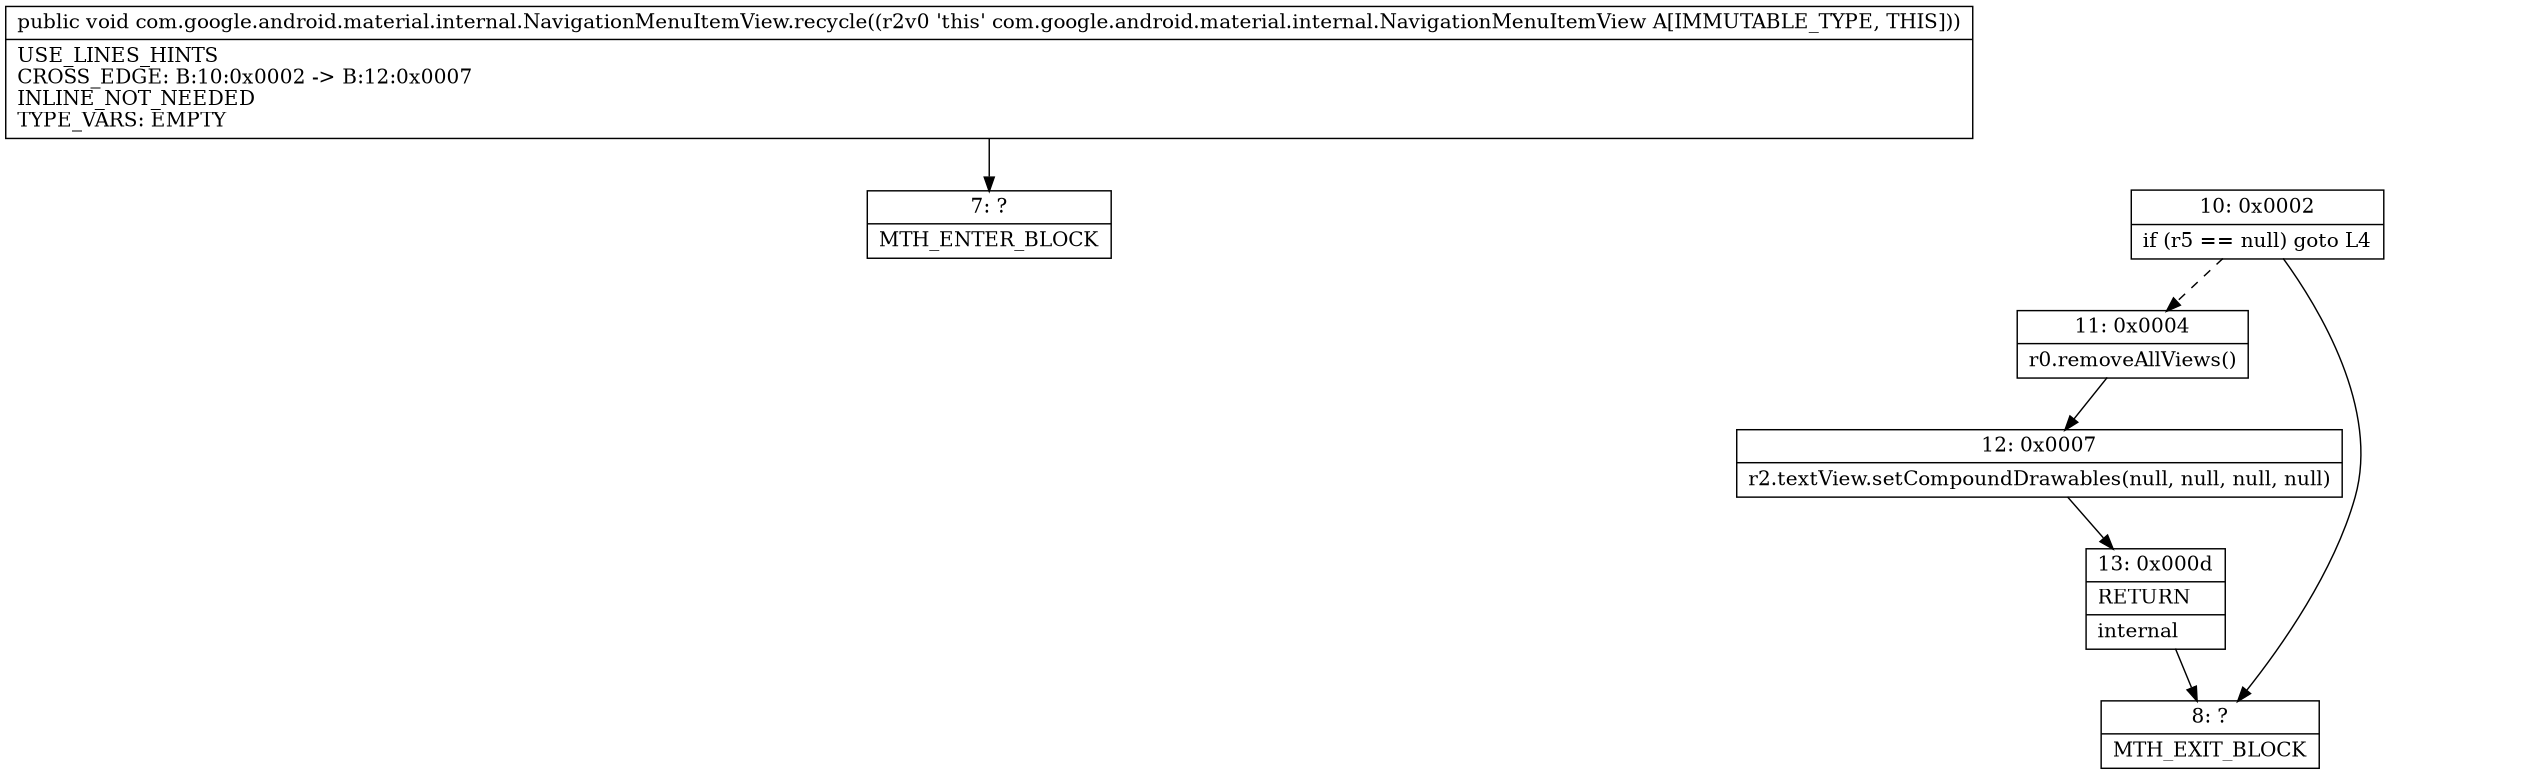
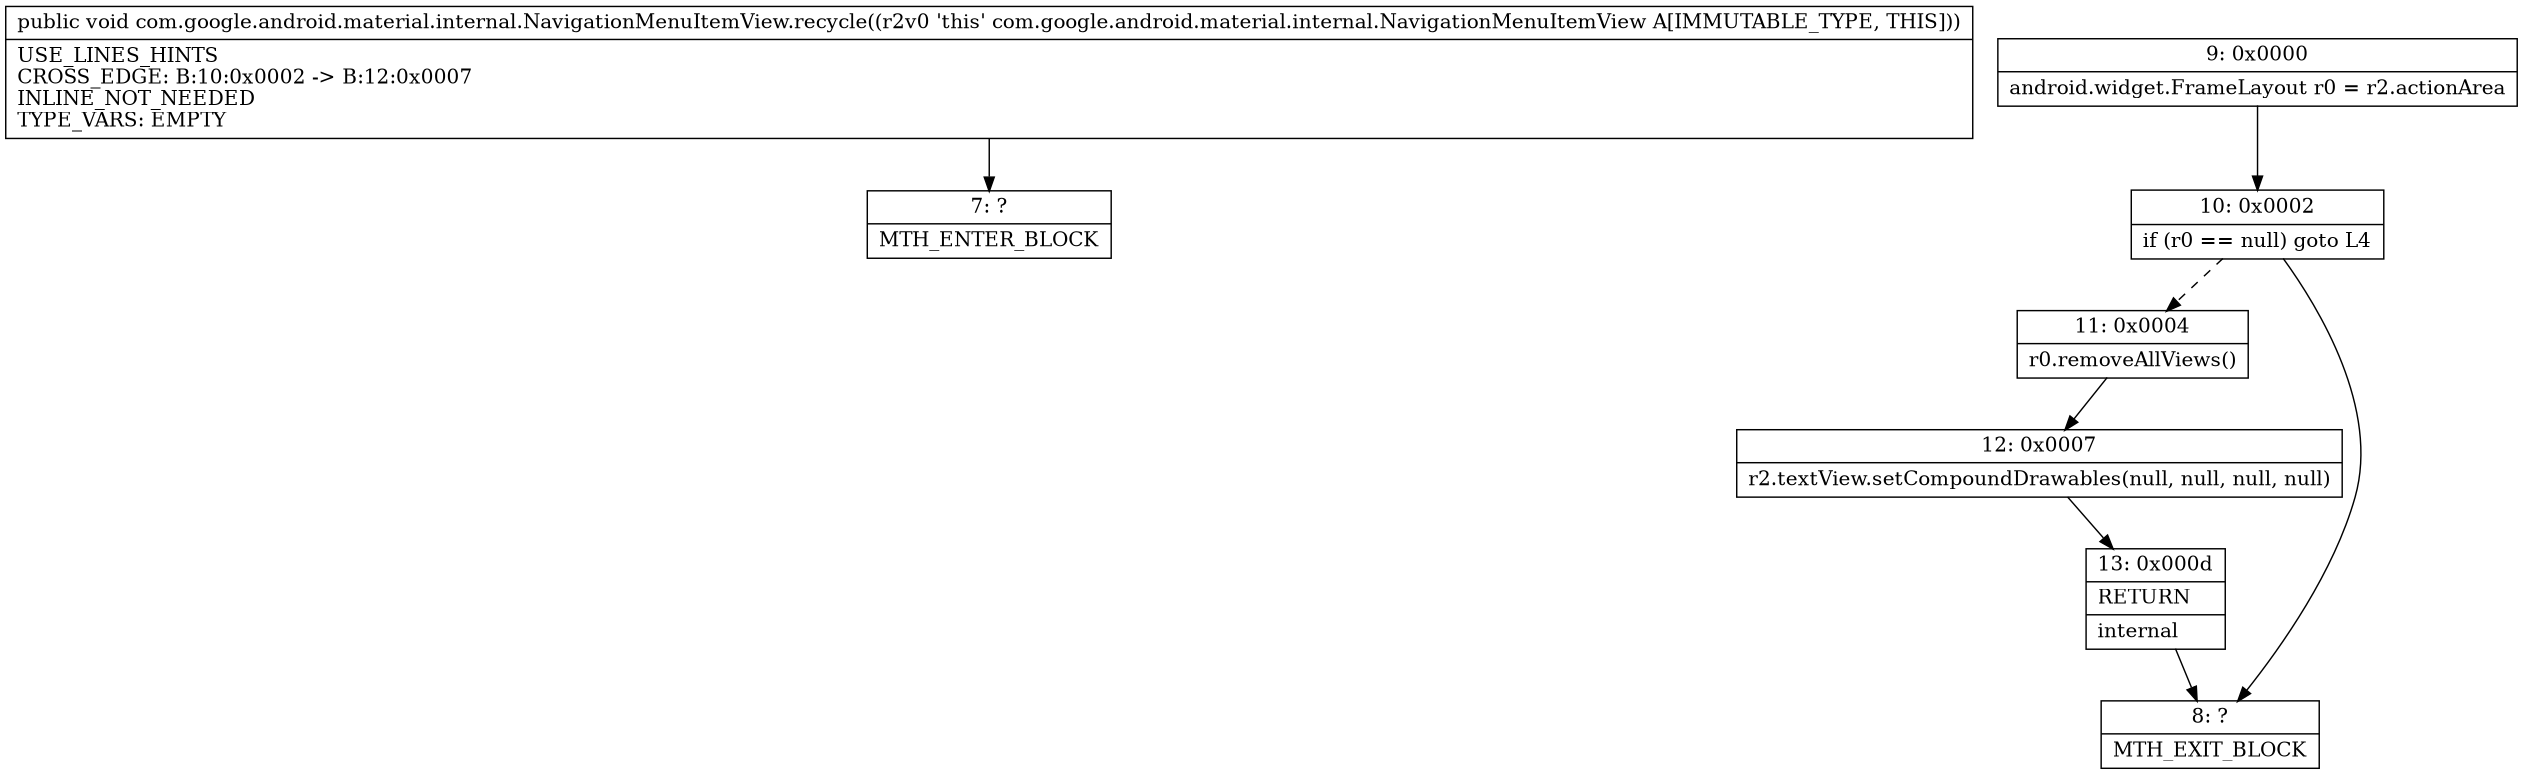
none -> (2258, 72)
(2258, 241) -> (2258, 241)
